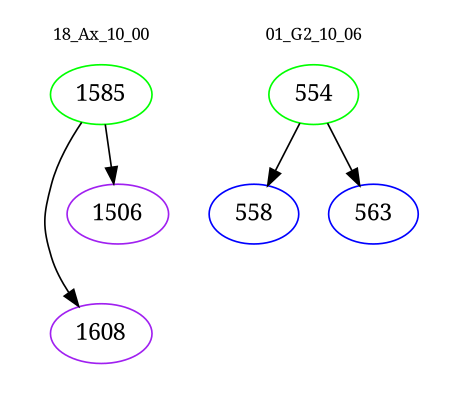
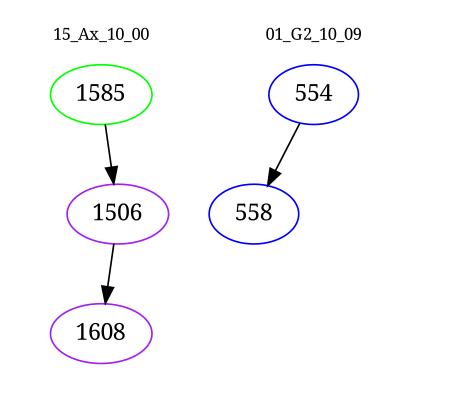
(101, 36) -> (101, 36)
(314, 36) -> (314, 36)
(314, 95) -> (314, 95)
(46, 206) -> (111, 265)
(373, 214) -> none
